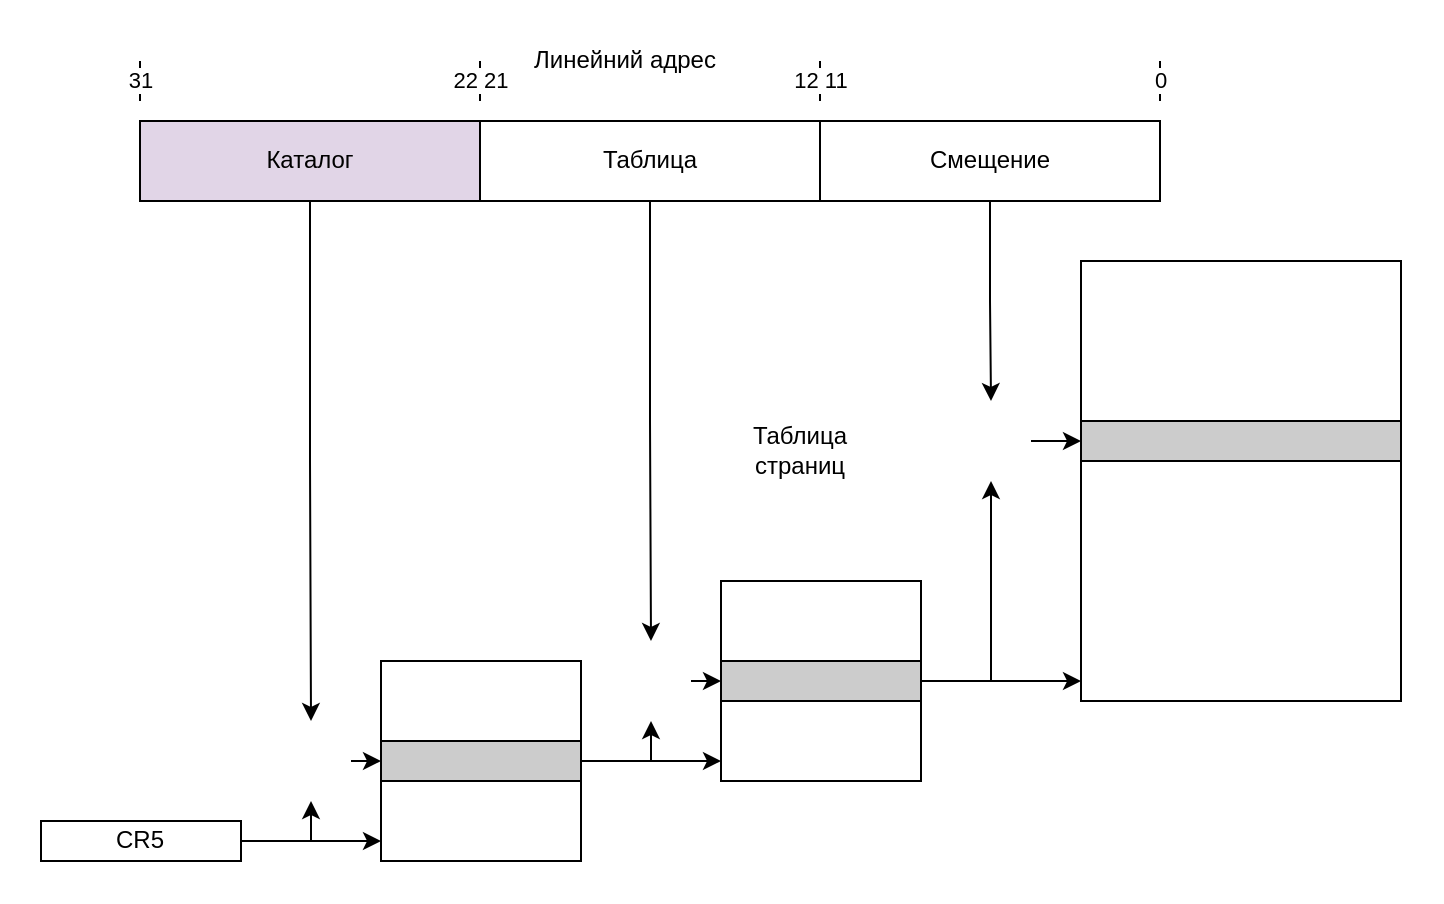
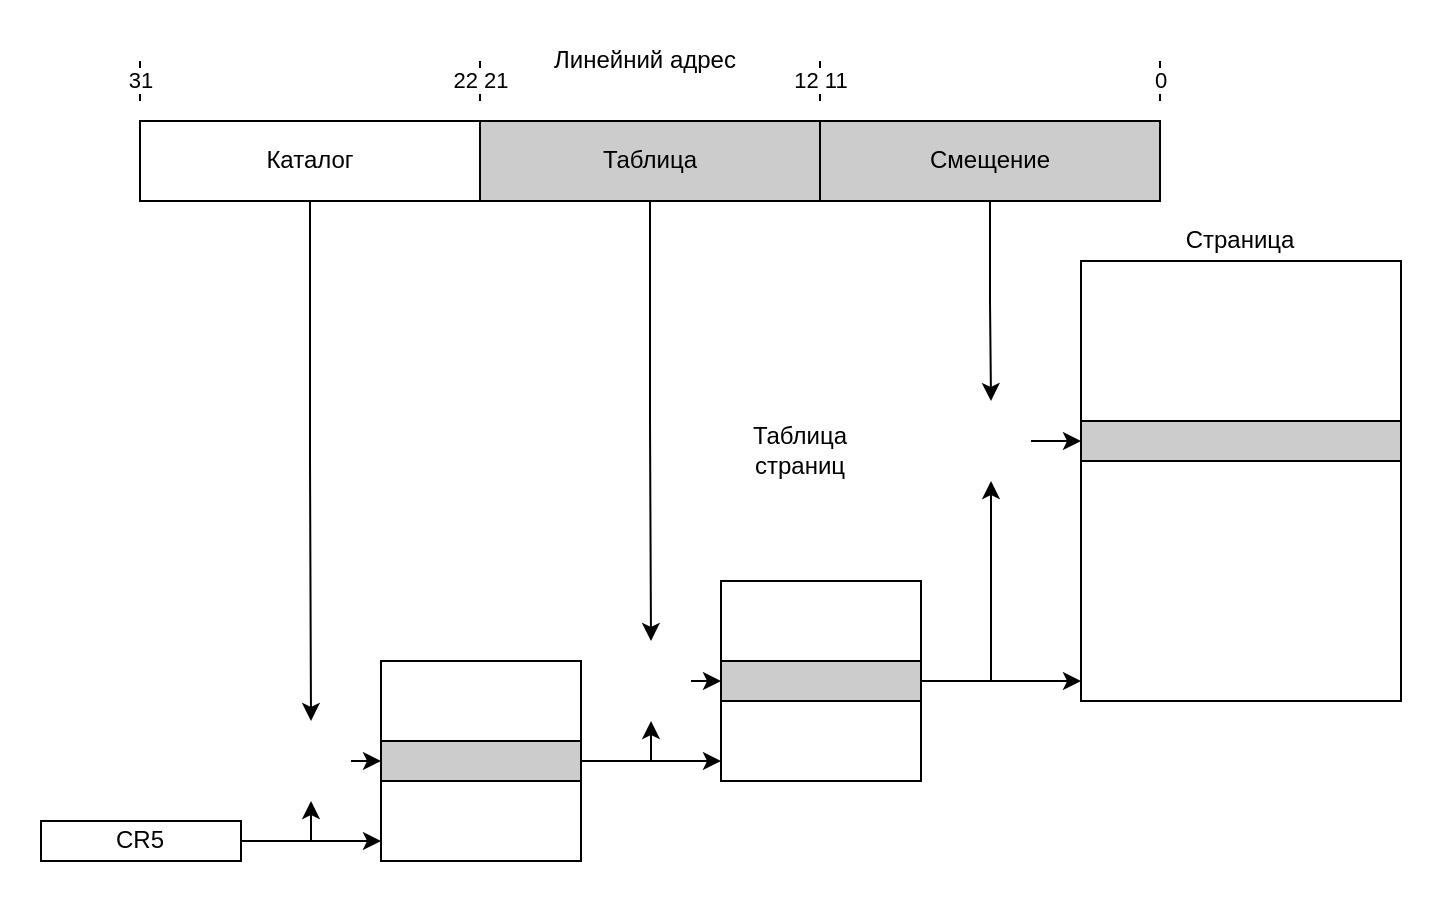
(625, 61) -> (645, 61)
(310, 161) -> (310, 161)
(650, 161) -> (650, 161)
(990, 161) -> (990, 161)
none -> (1241, 241)
